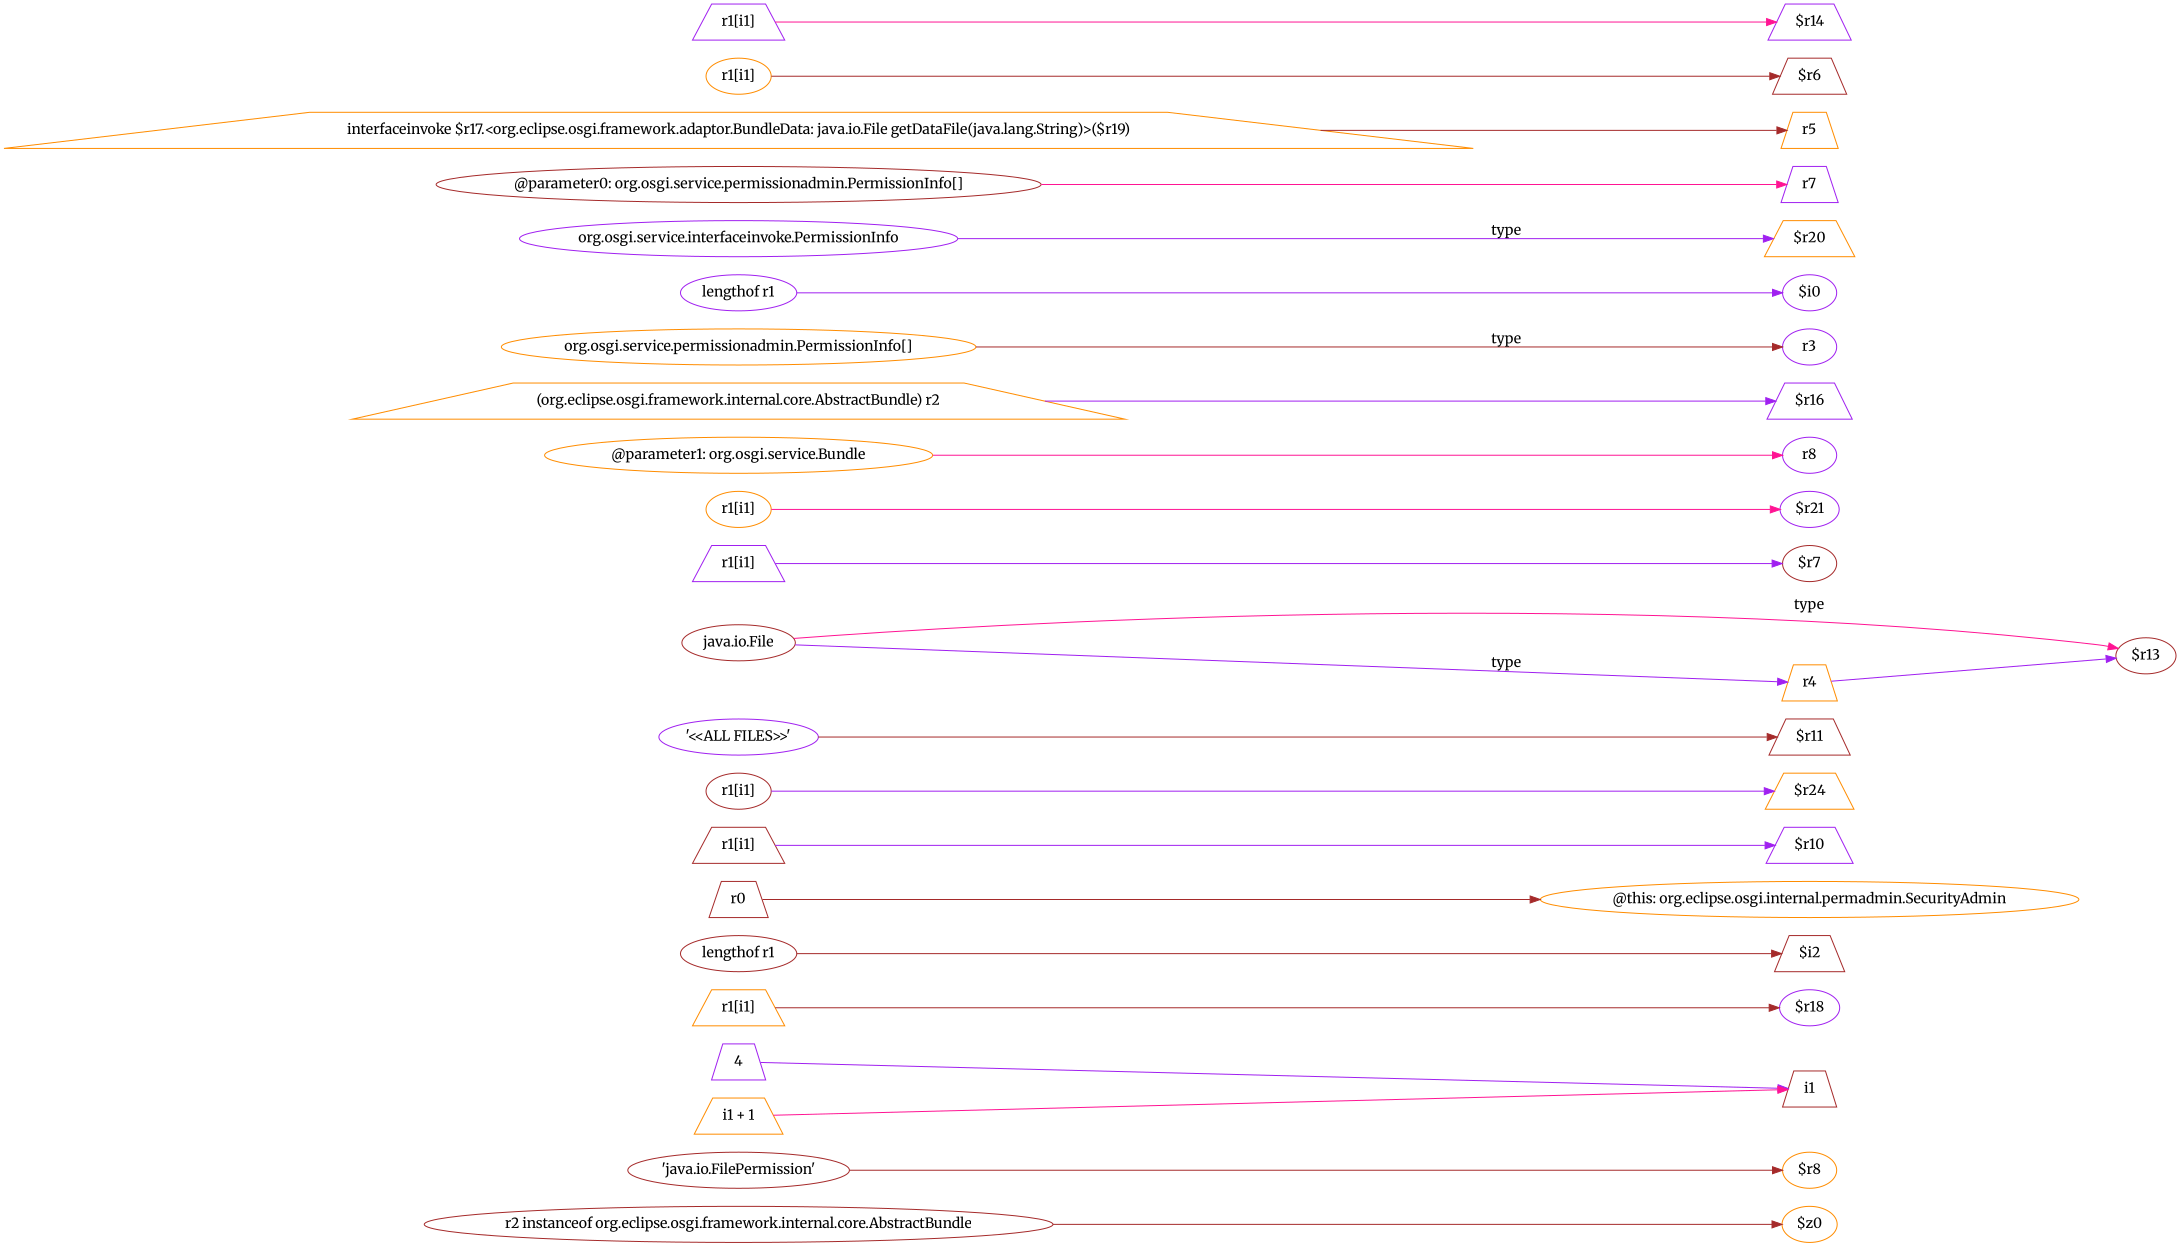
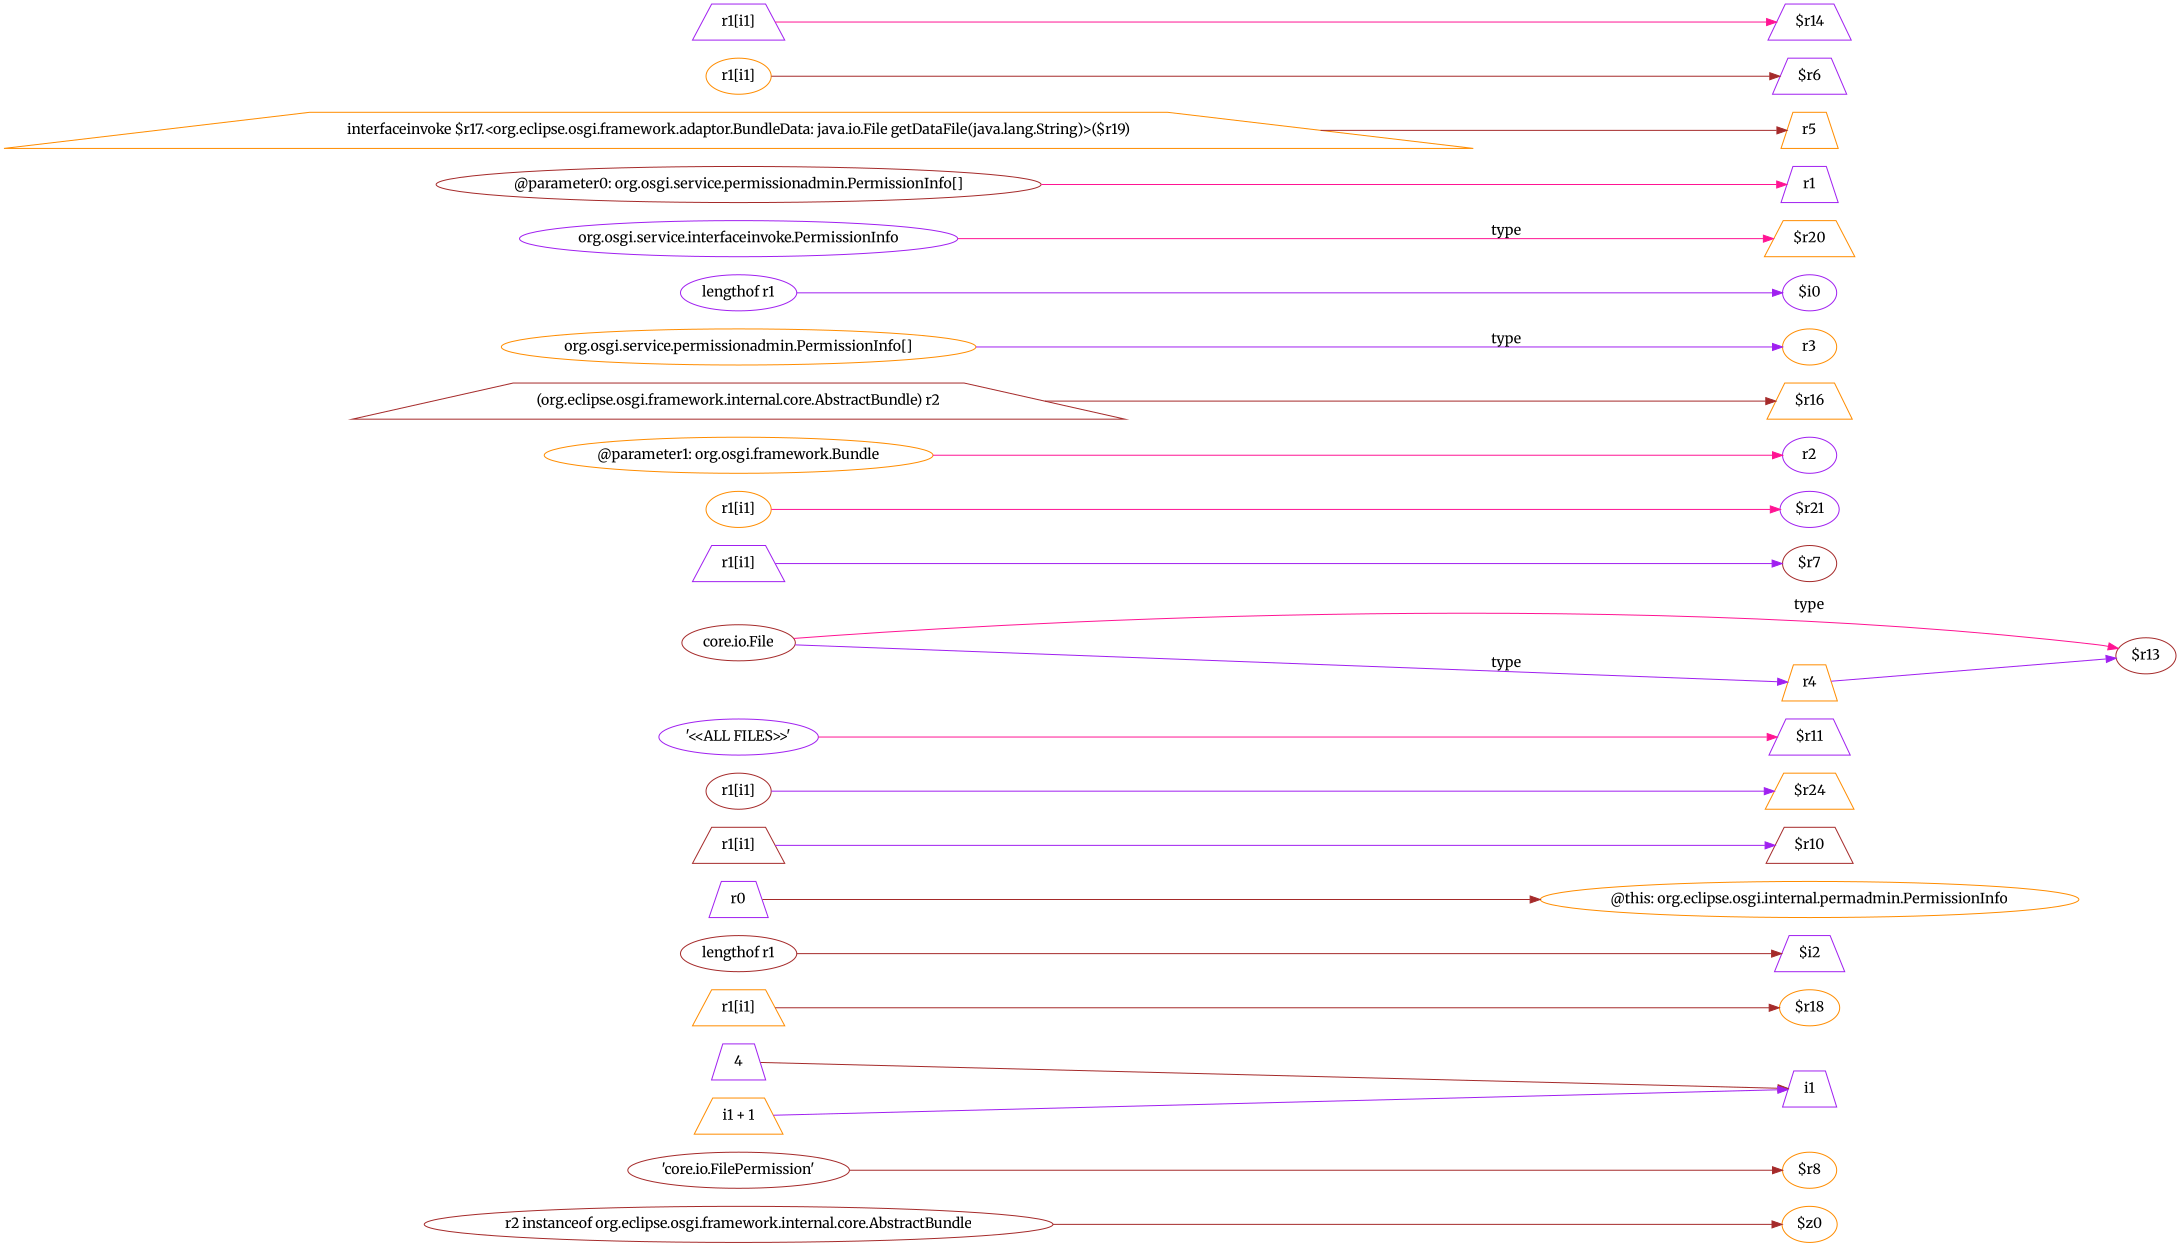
(1810, 76) -> (1810, 76)
(1810, 185) -> (1810, 185)
(1361, 239) -> (1361, 239)
(1374, 347) -> (1374, 347)
(1810, 347) -> (1810, 347)
(739, 401) -> (739, 401)
(1405, 401) -> (1405, 401)
(1810, 401) -> (1810, 401)
(739, 455) -> (739, 455)
(1810, 455) -> (1810, 455)
(739, 643) -> (739, 643)
(1293, 737) -> (1293, 737)
(1810, 737) -> (1810, 737)
(1810, 845) -> (1810, 845)
(739, 899) -> (739, 899)
(1810, 899) -> (1810, 899)
(1810, 954) -> (1810, 954)
(1810, 1008) -> (1810, 1008)
(1269, 1075) -> (1269, 1075)
(1810, 1089) -> (1810, 1089)
(1275, 1103) -> (1275, 1103)
(739, 1170) -> (739, 1170)
